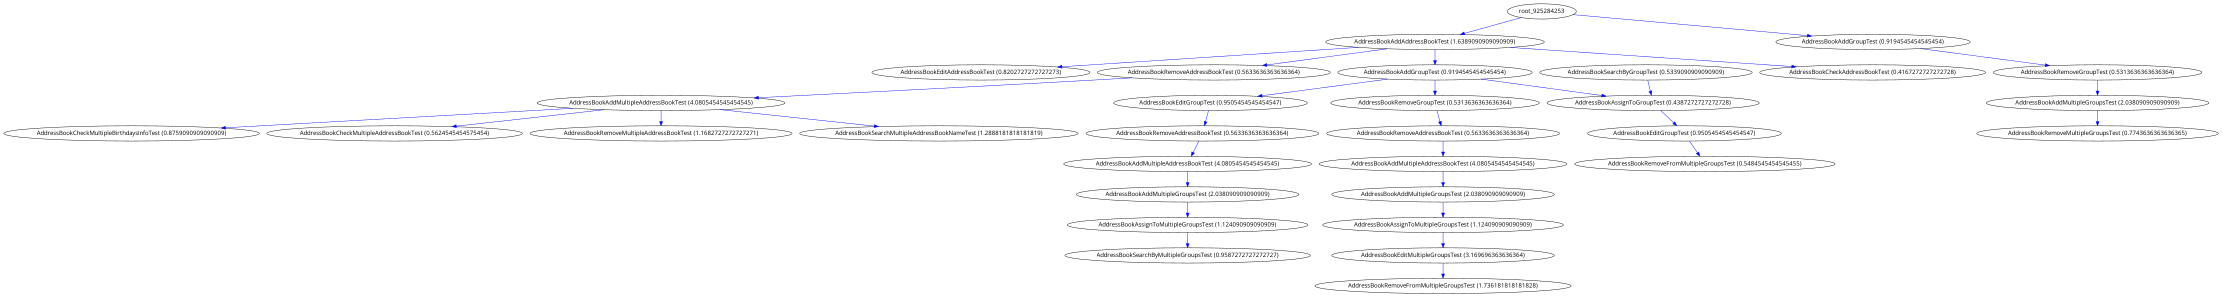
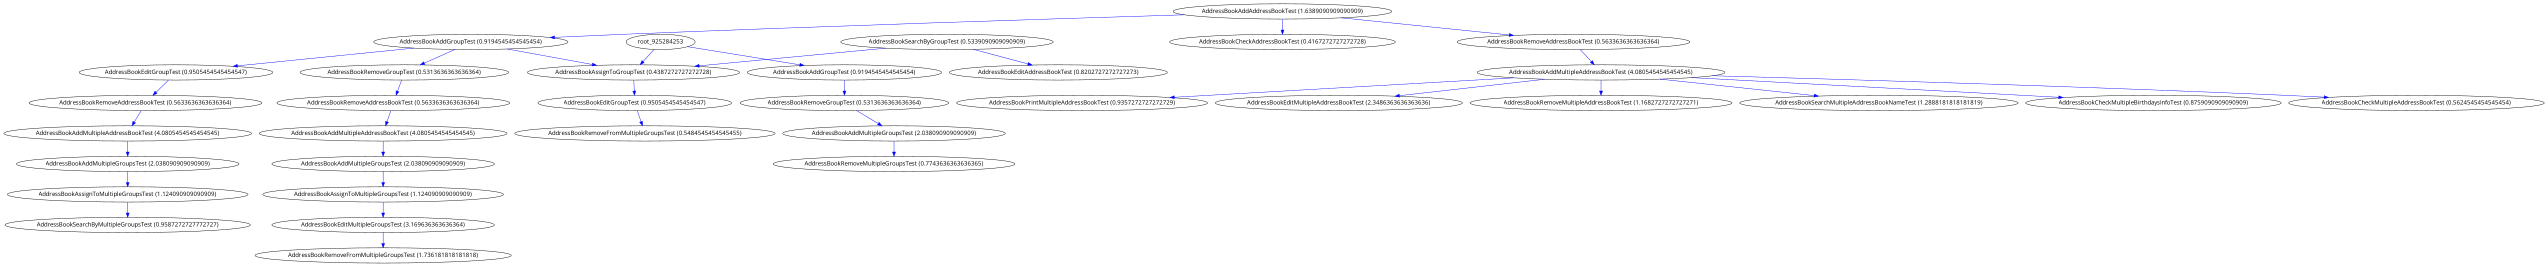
(1493, 25) -> (649, 56)
(1210, 57) -> (1001, 57)
none -> (1082, 103)
none -> (1339, 103)
(395, 133) -> (2416, 103)
(1188, 255) -> (128, 225)
(1443, 255) -> (383, 225)
(1443, 286) -> (383, 255)
